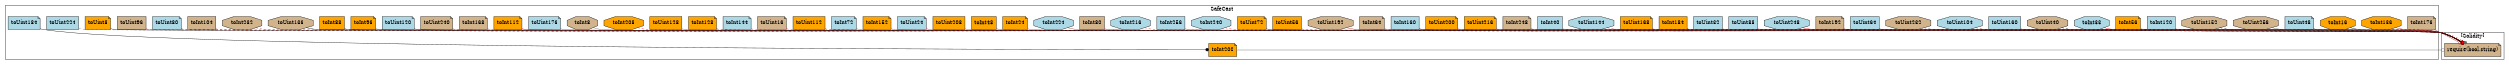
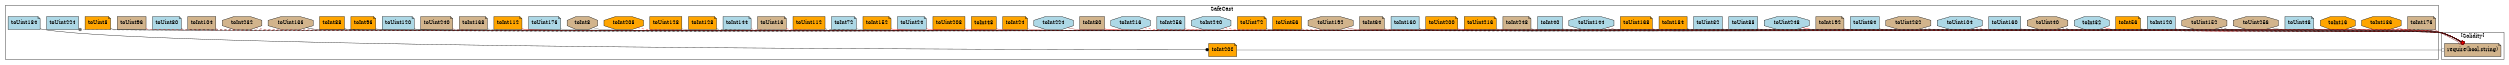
(2092, 23) -> (2092, 23)
(1272, 30) -> (1273, 30)
